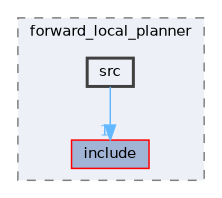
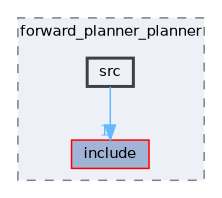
(111, 32) -> (111, 32)
